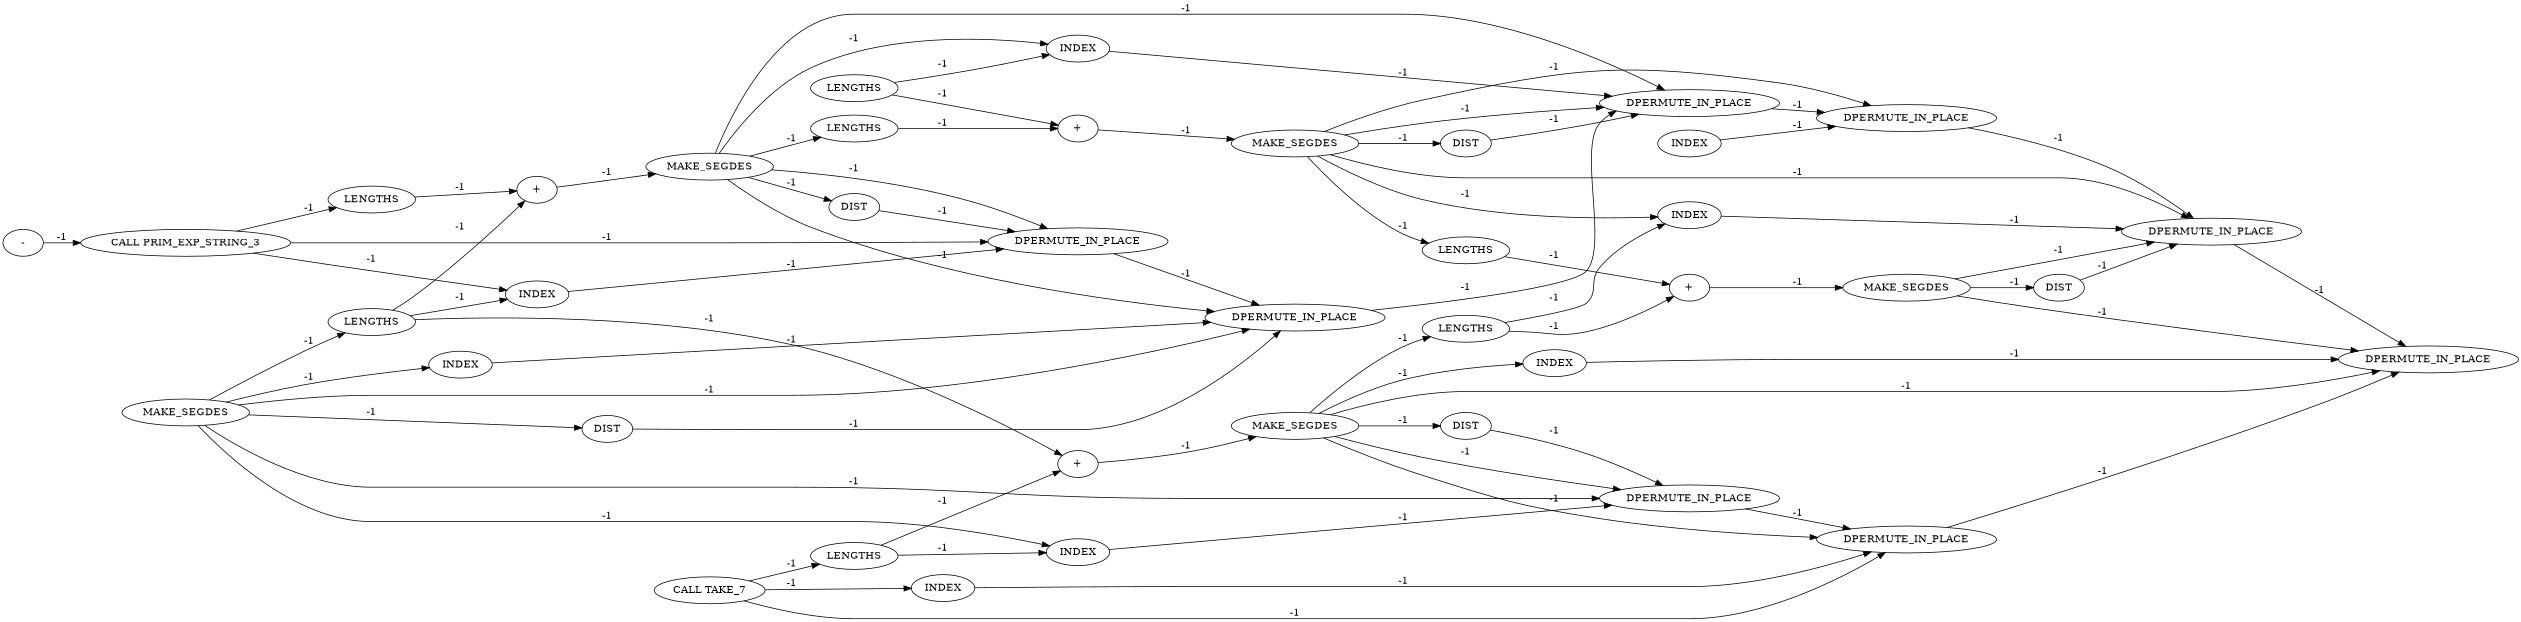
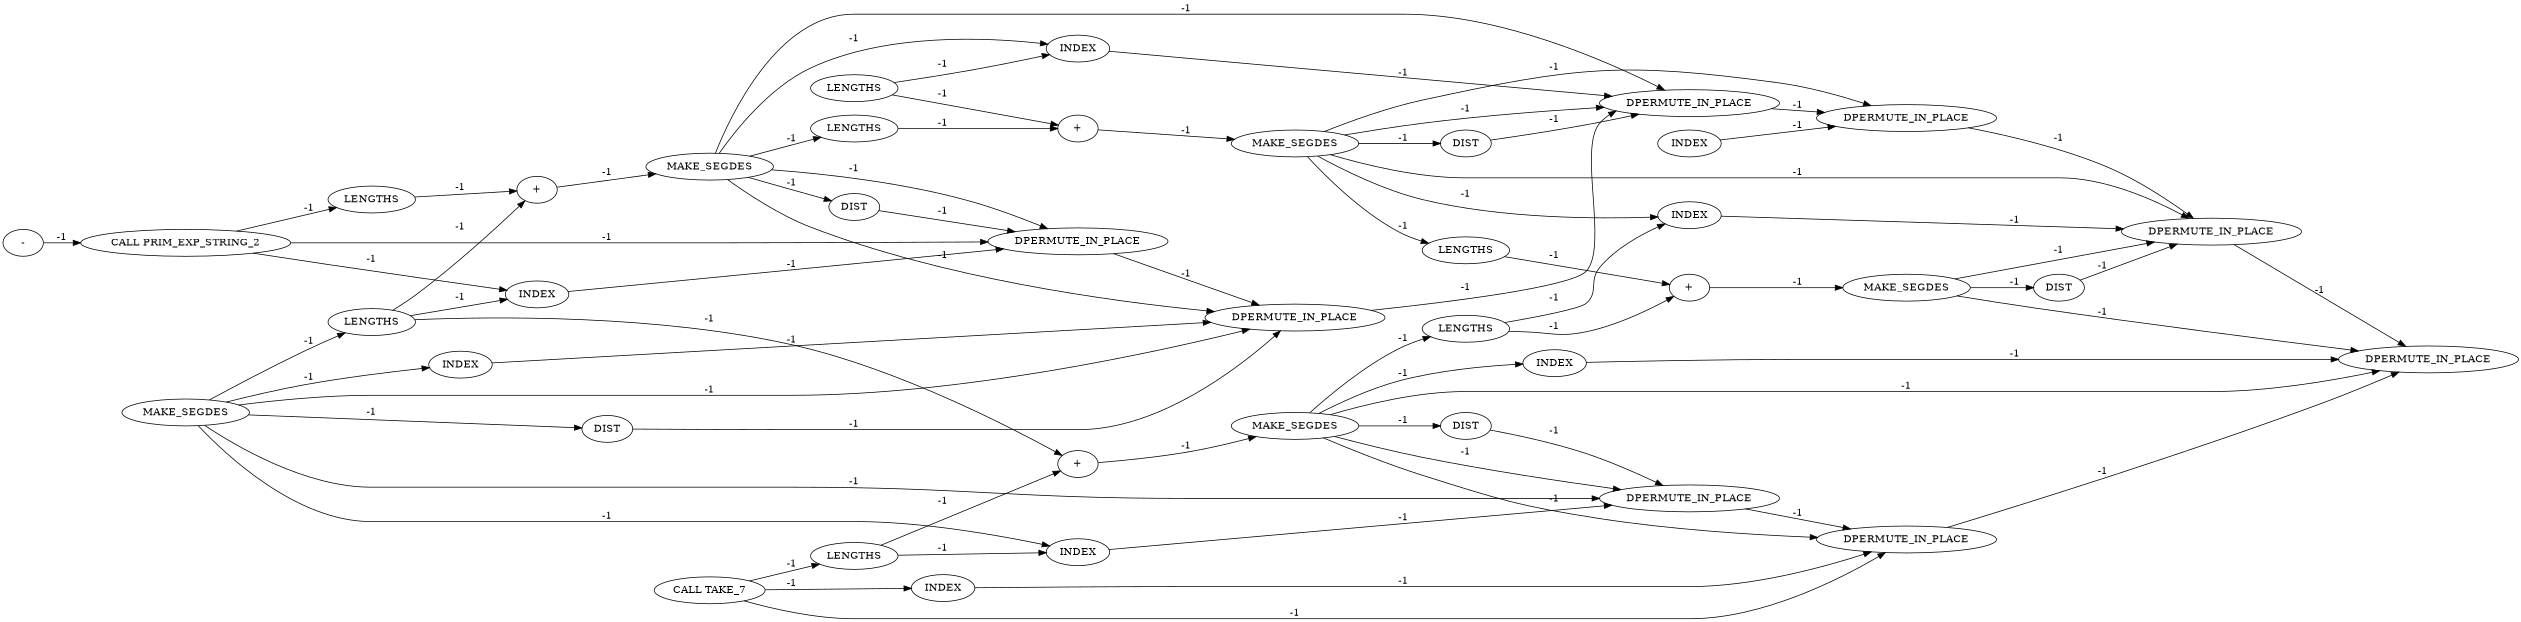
(186, 243) -> (186, 243)
